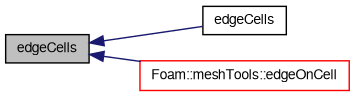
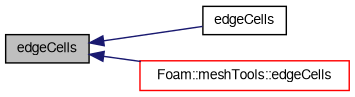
(245, 76) -> (245, 76)
